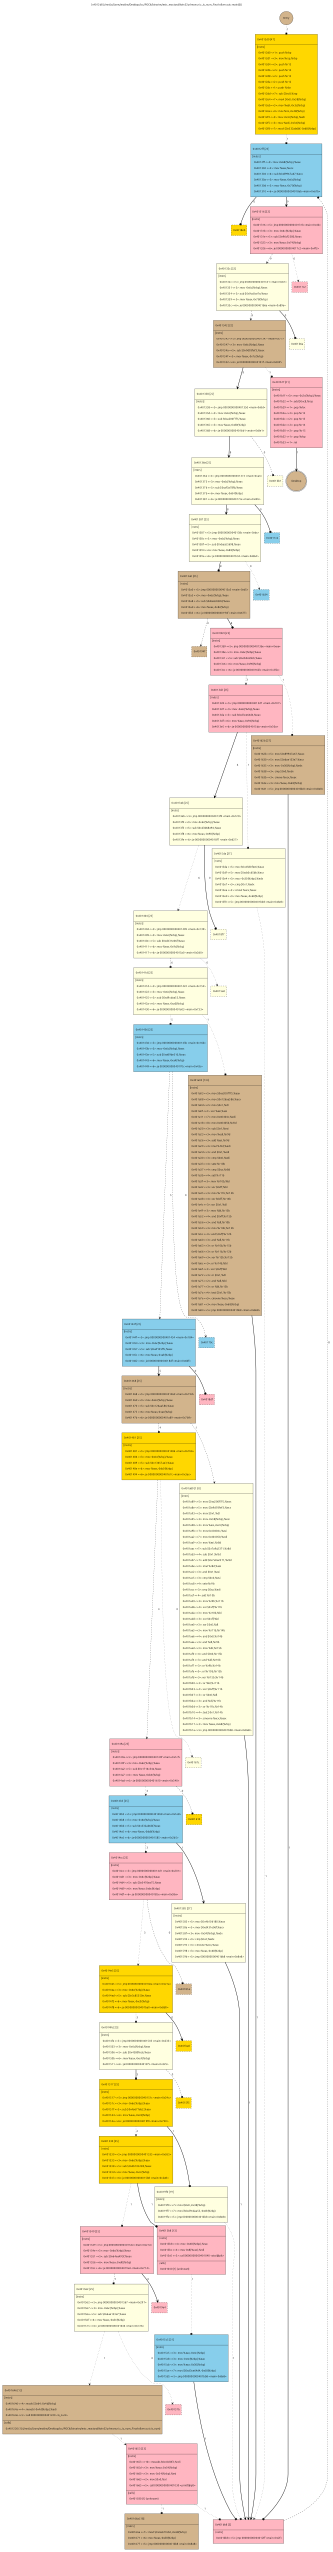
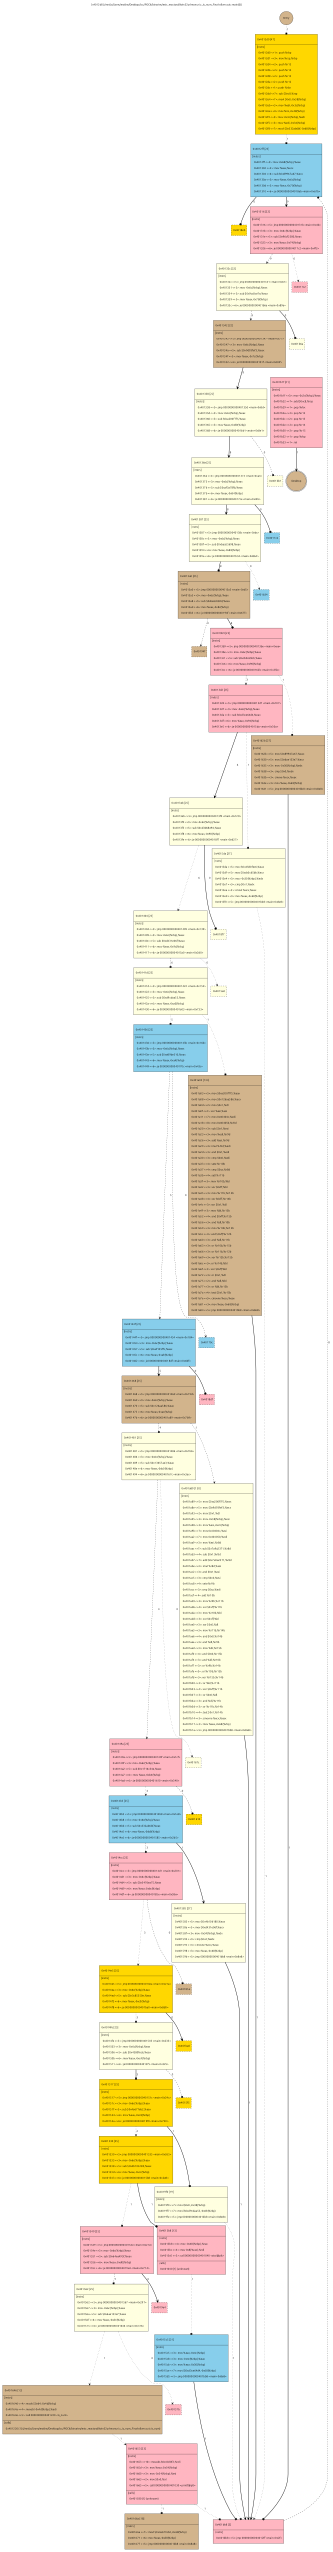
(268, 372) -> none
(159, 1456) -> (159, 1456)
